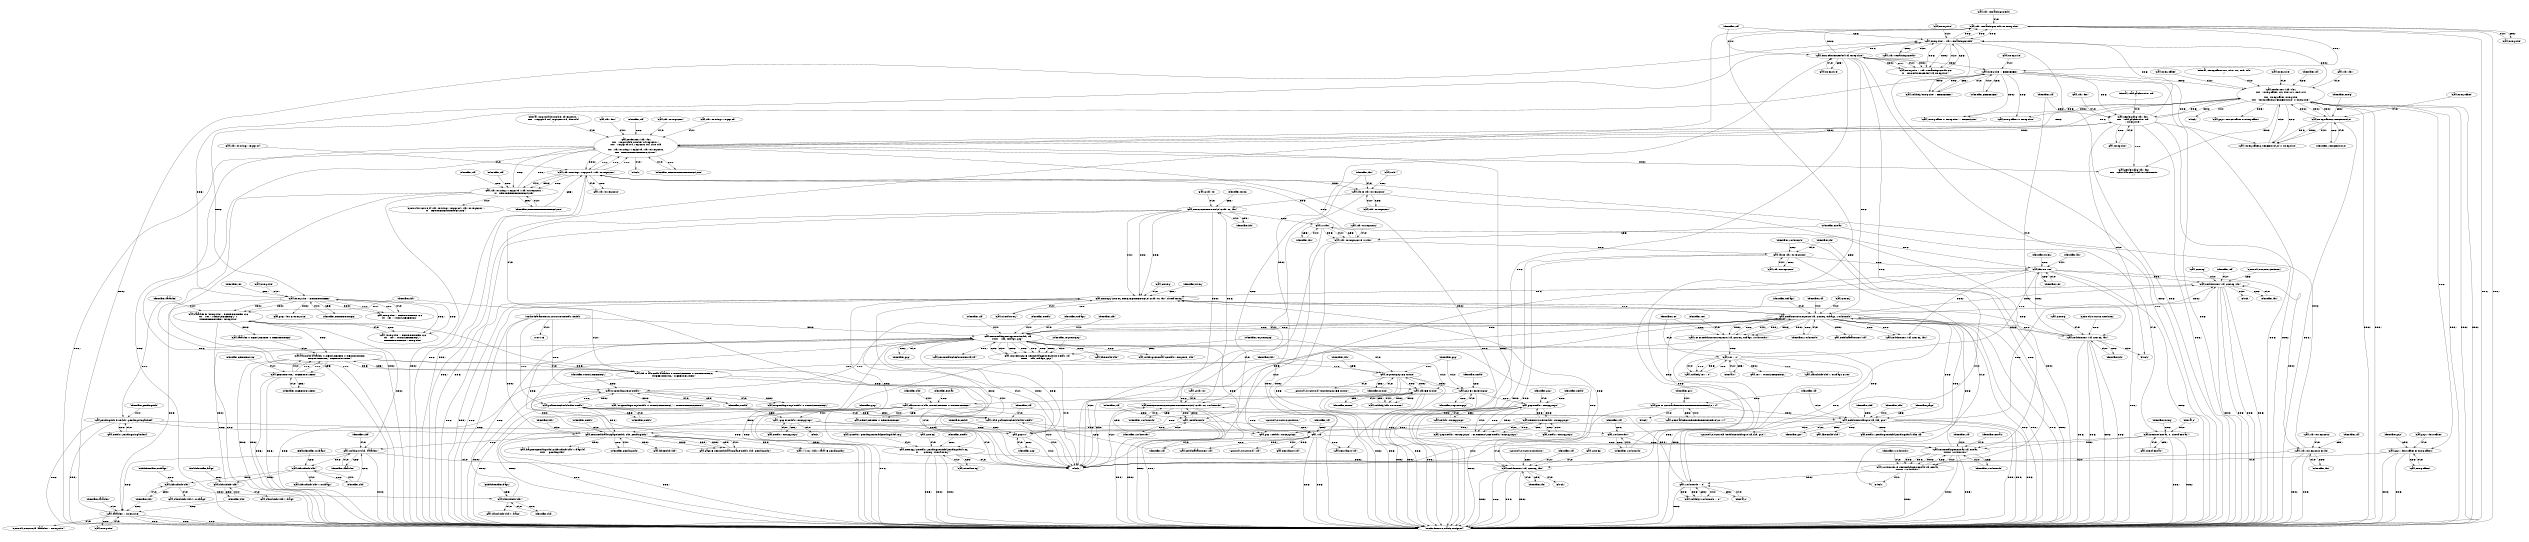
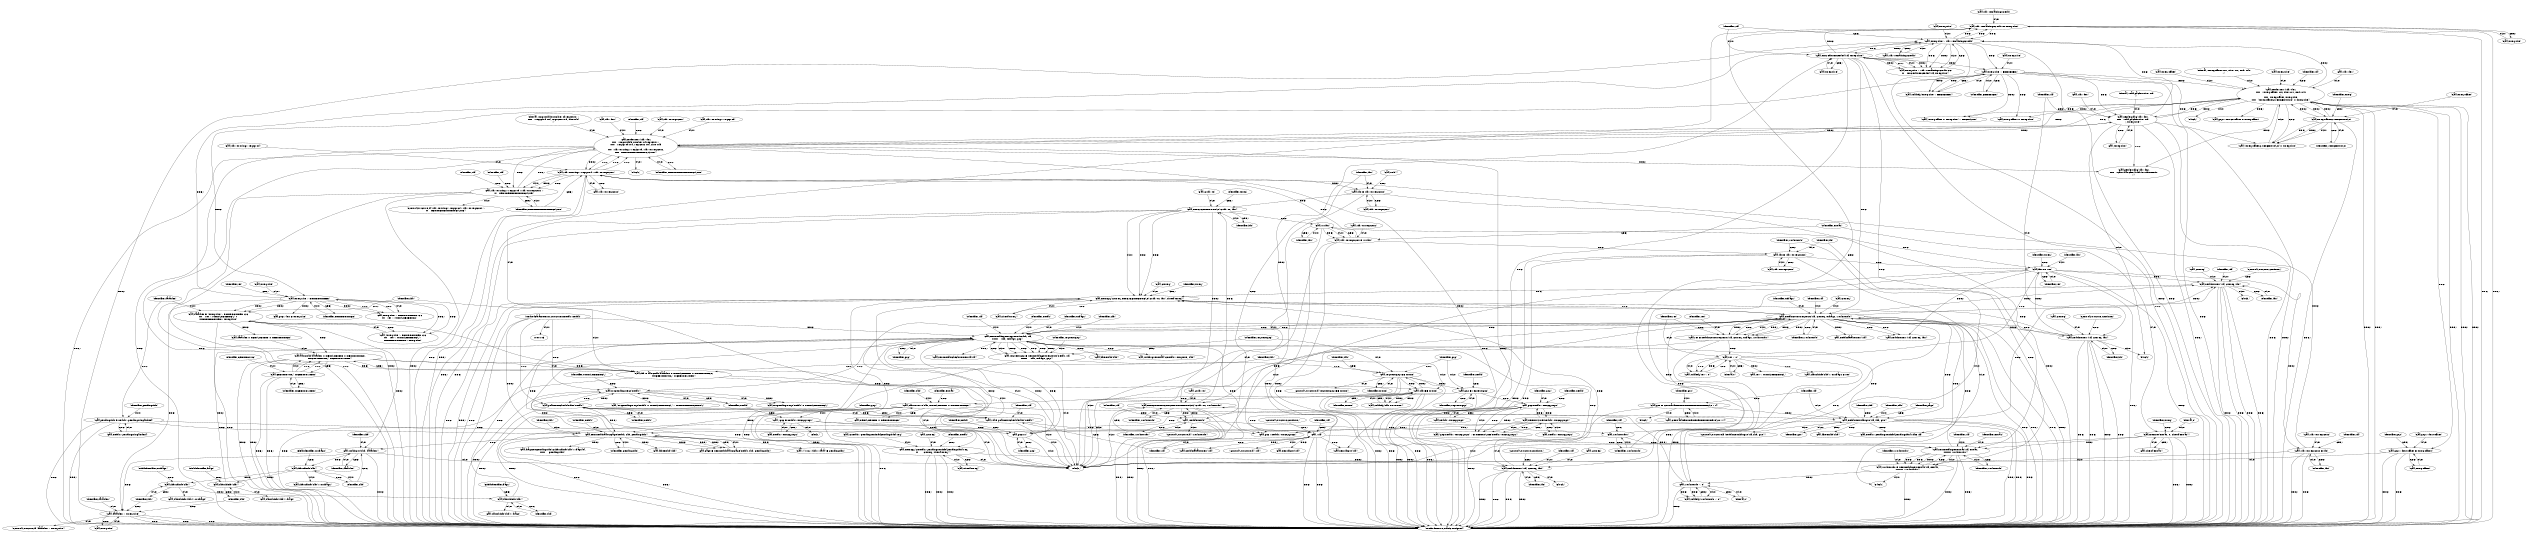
none -> (1892, 47)
(2338, 58) -> (1985, 52)
none -> (1187, 435)
